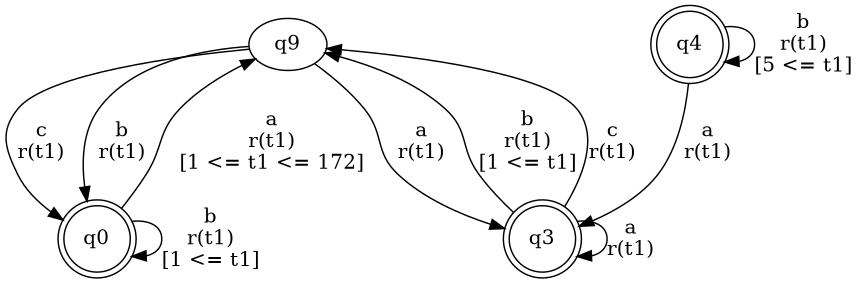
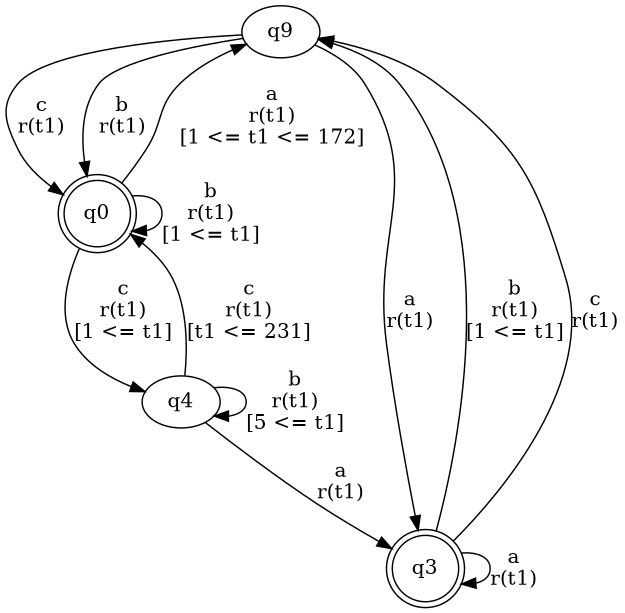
(690, 44) -> (181, 402)
none -> (181, 303)
none -> (69, 332)
